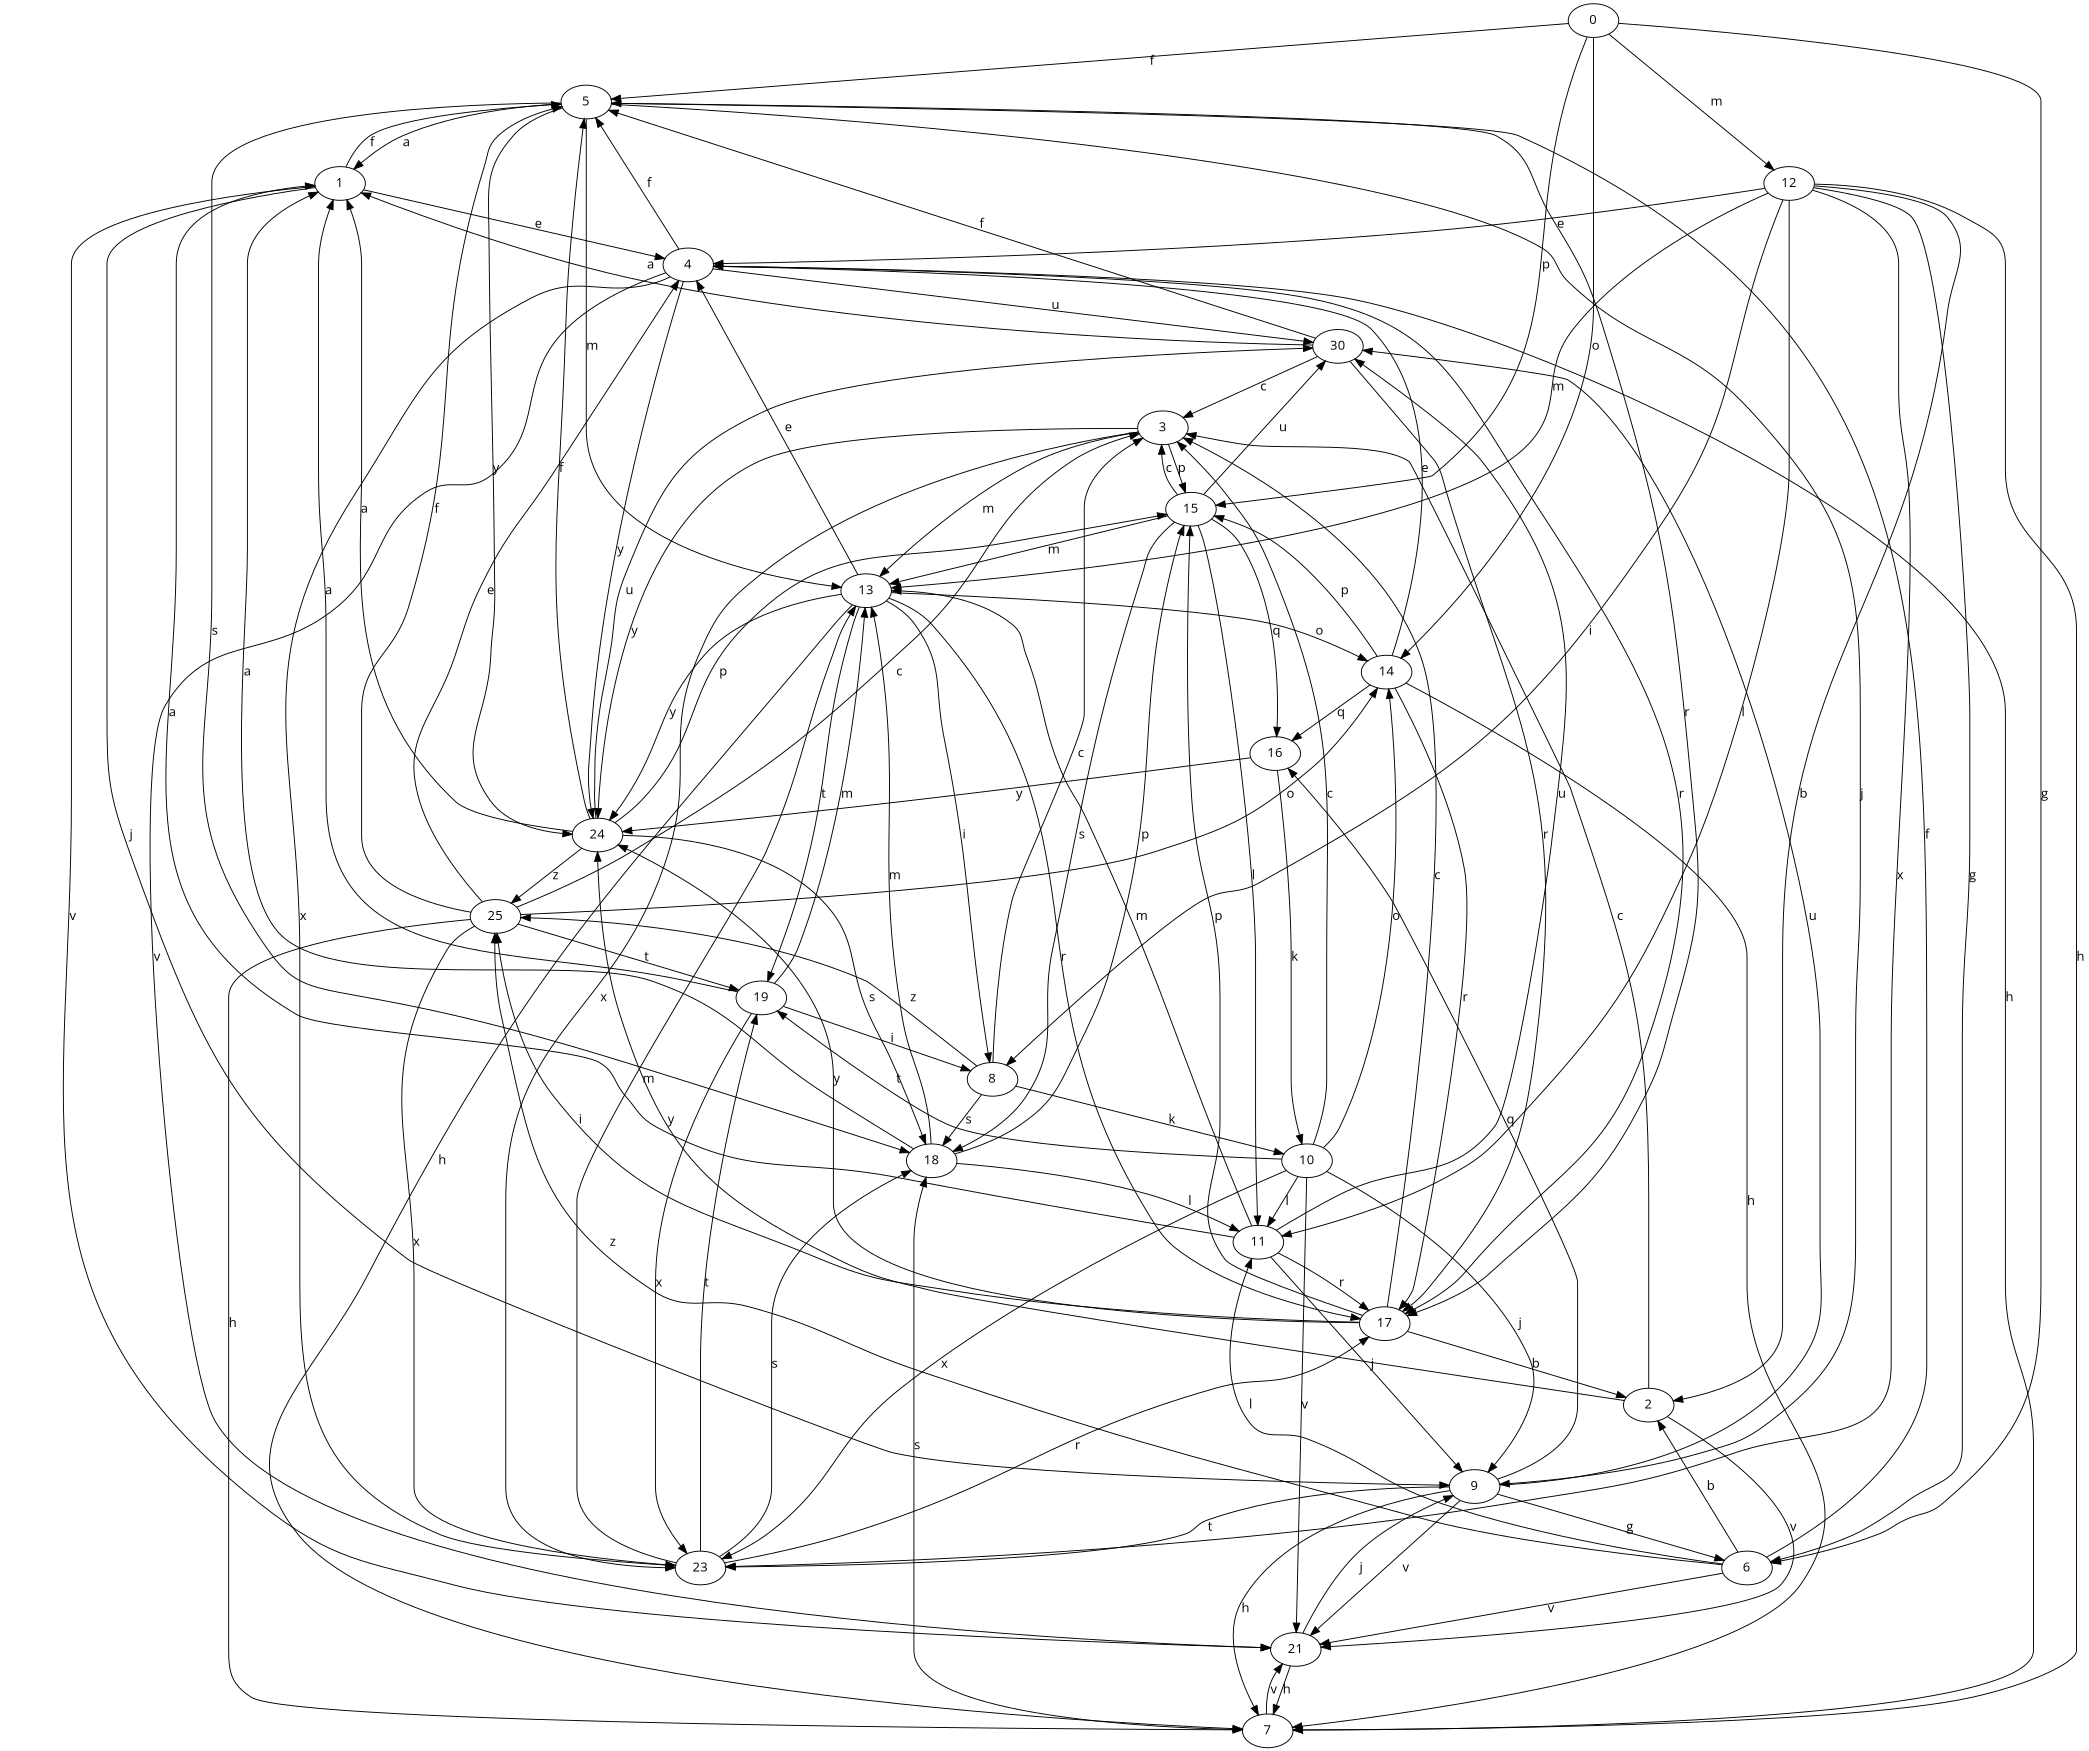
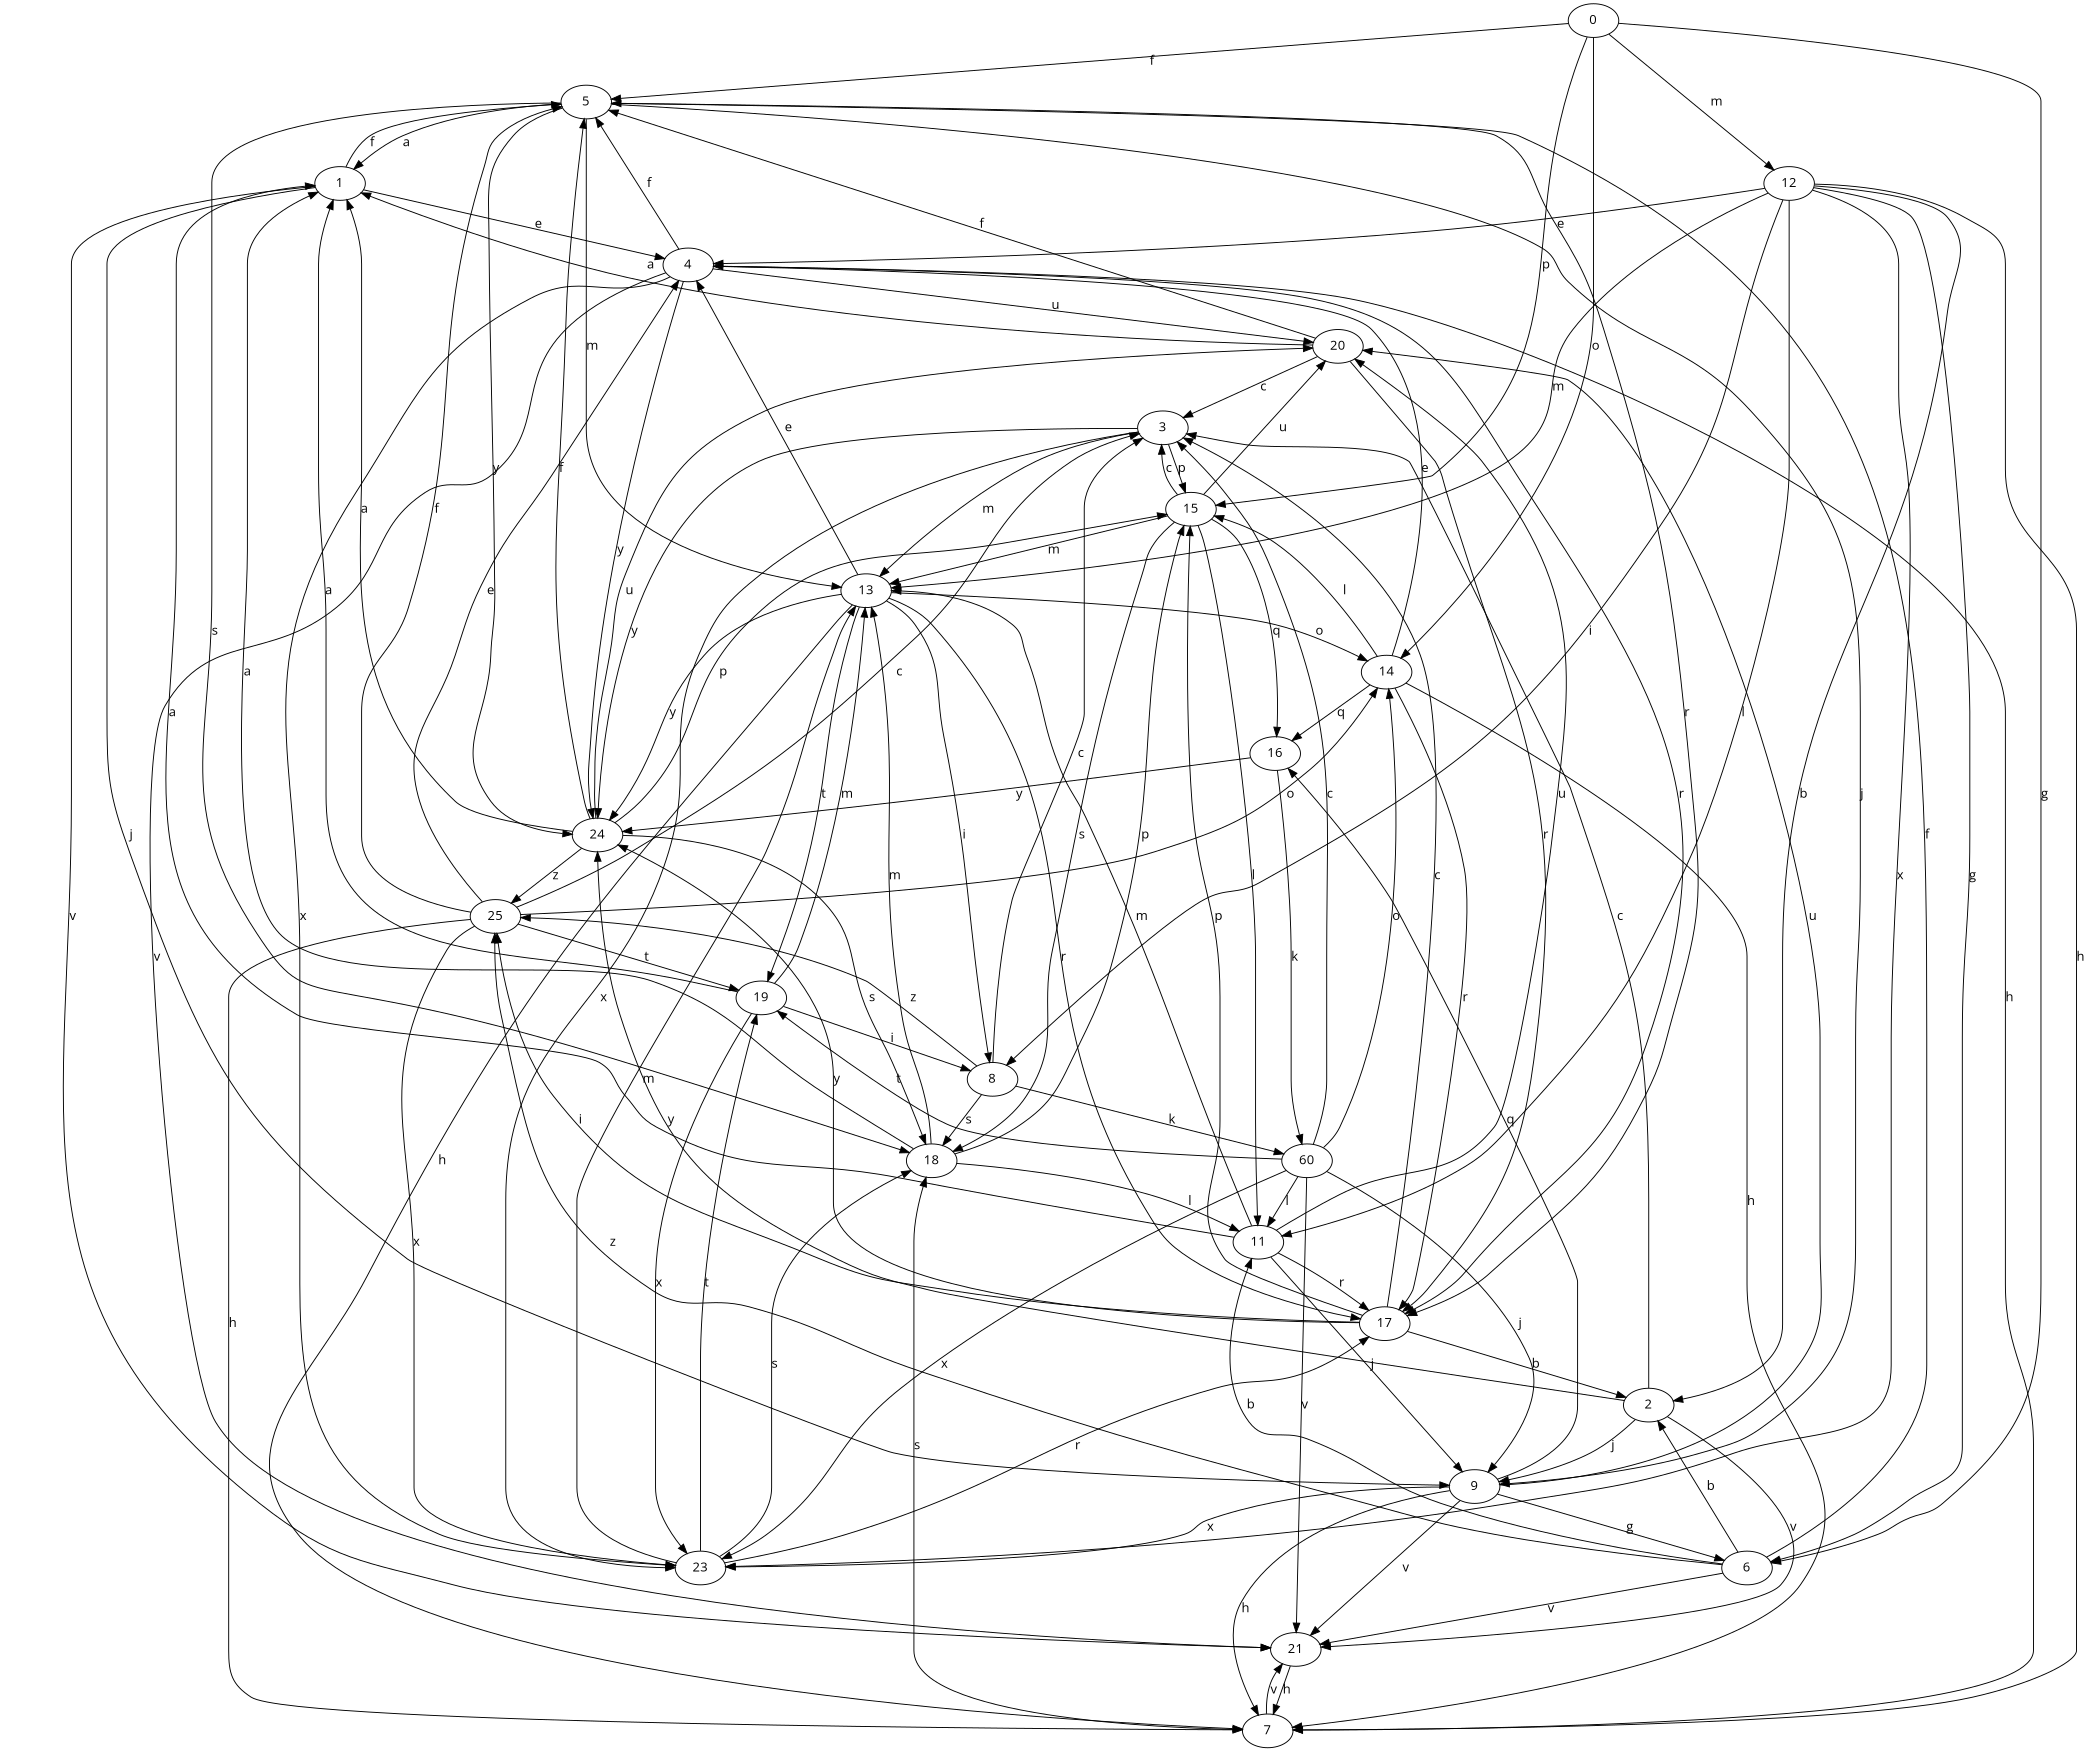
(1338, 346) -> (1338, 346)
(1345, 591) -> (1345, 591)
(1307, 1161) -> (1307, 1161)
(1251, 1405) -> (1251, 1405)
(1211, 1527) -> (1211, 1527)
(1360, 1551) -> (1577, 1459)
